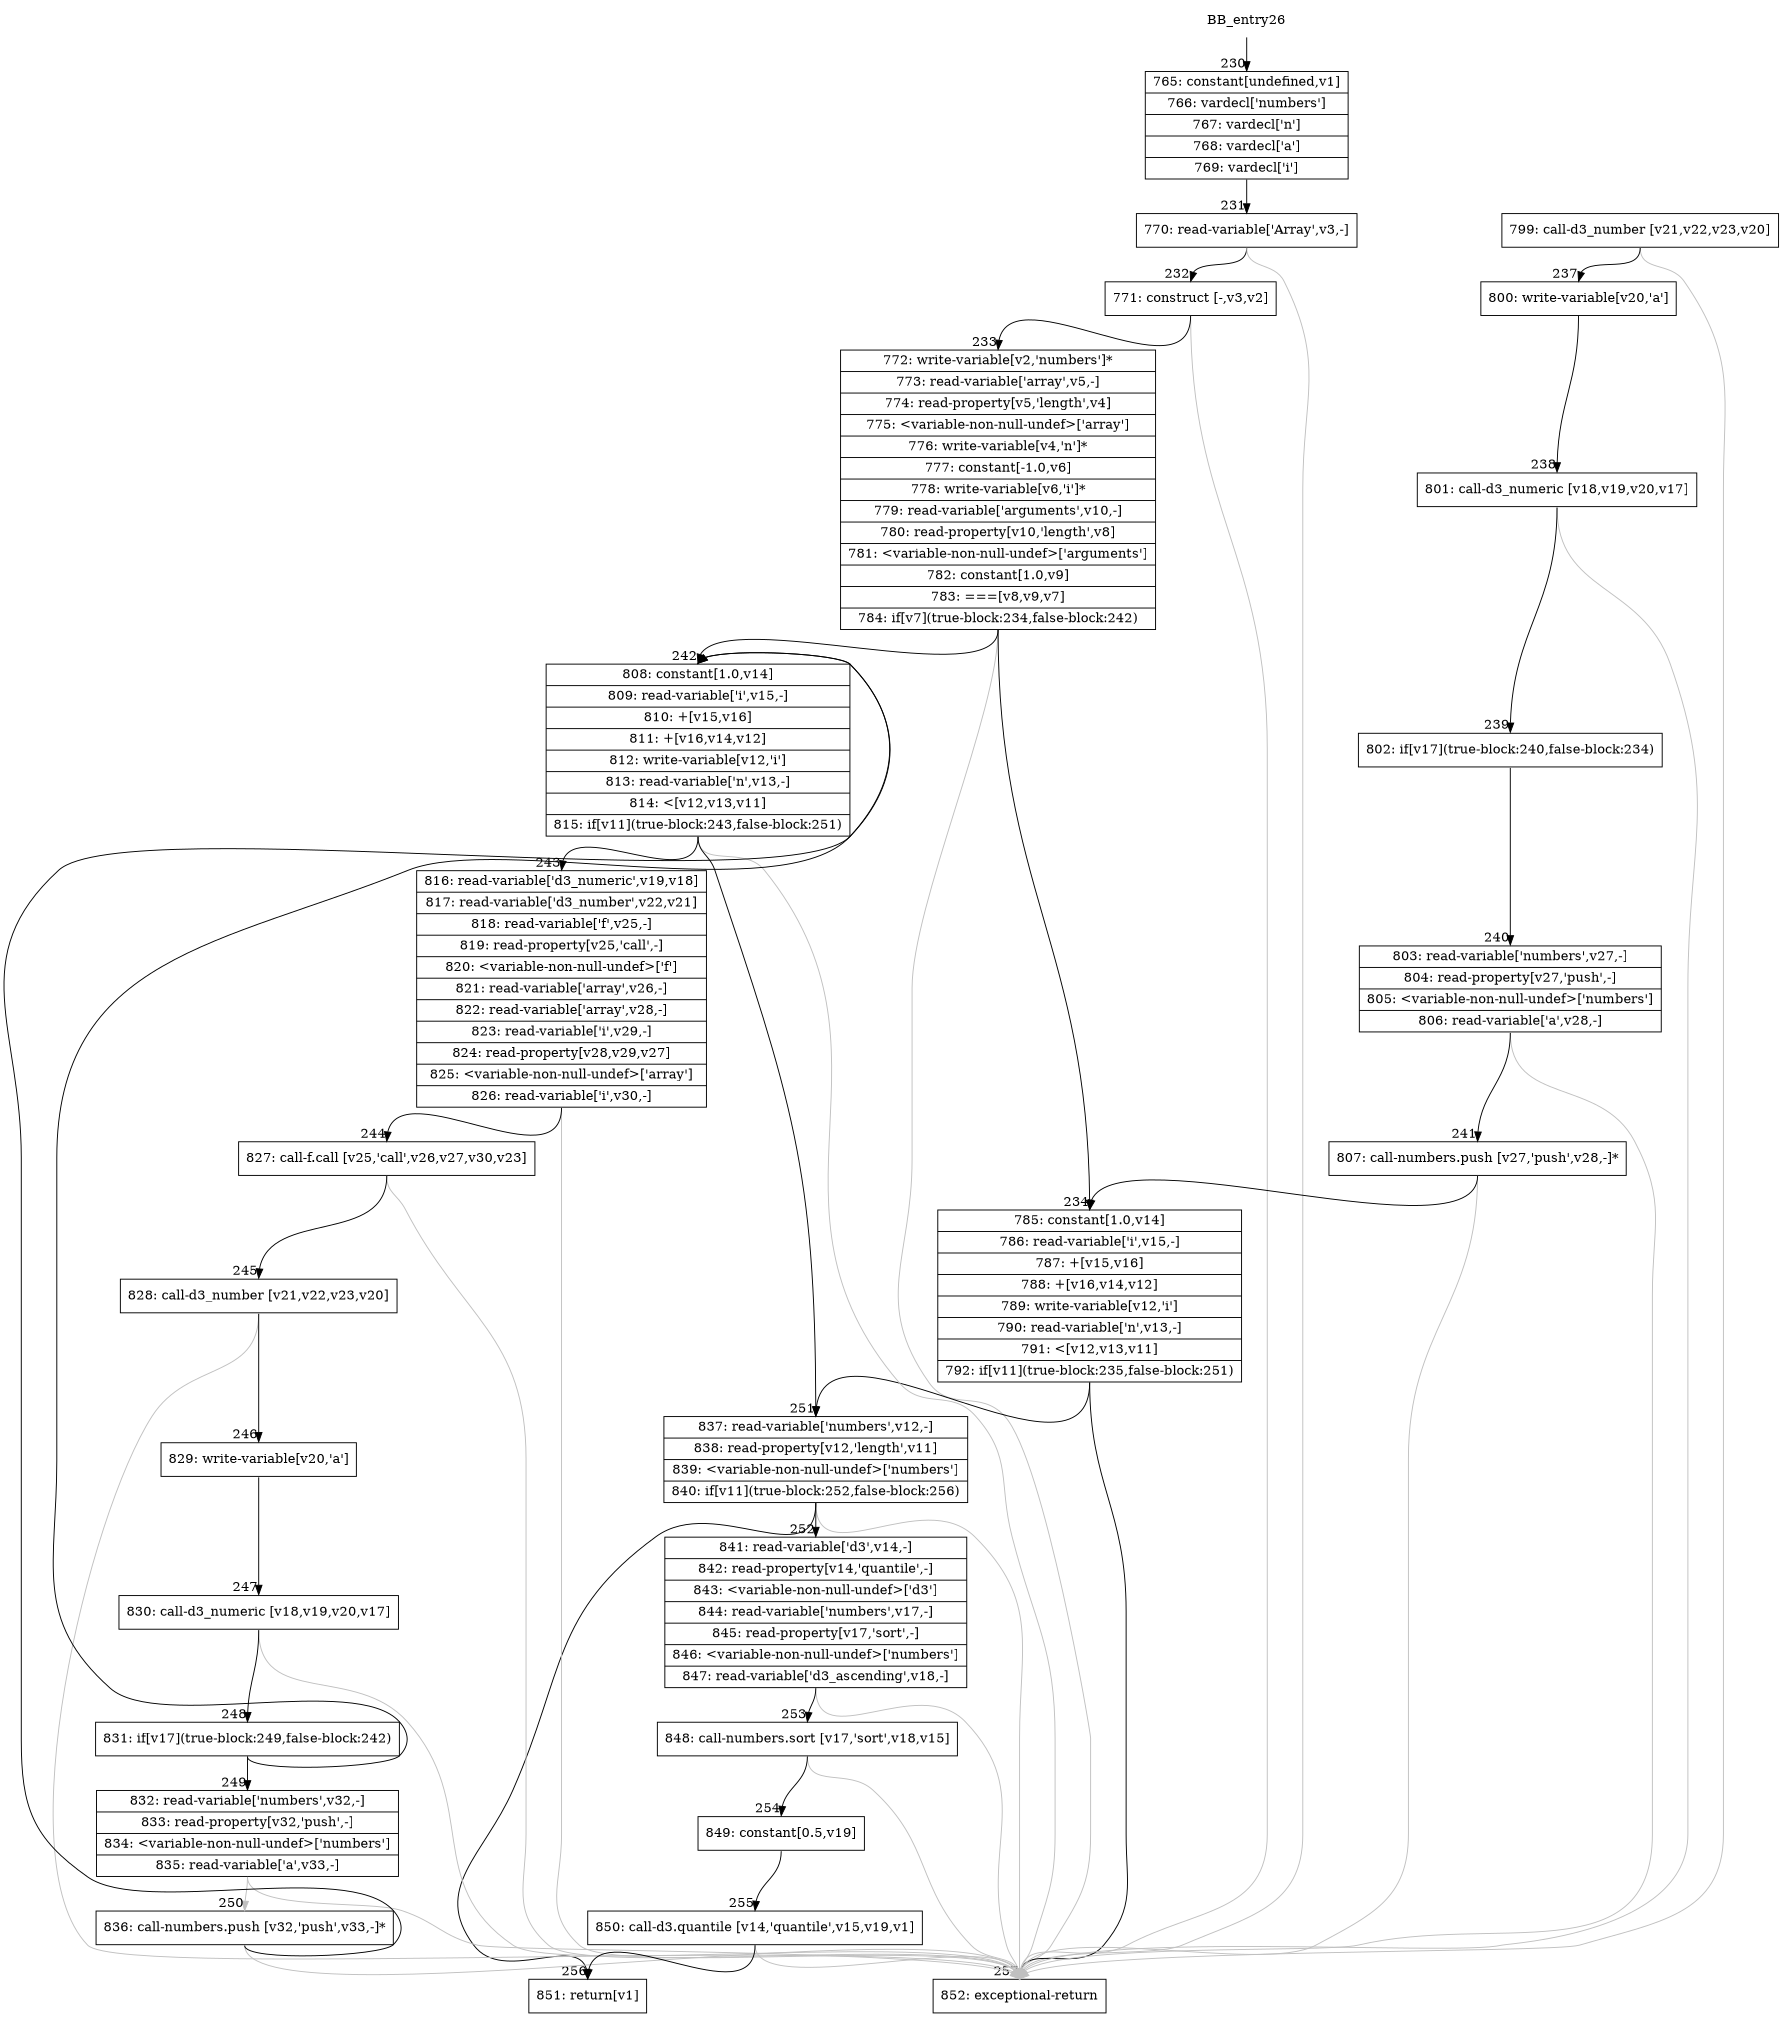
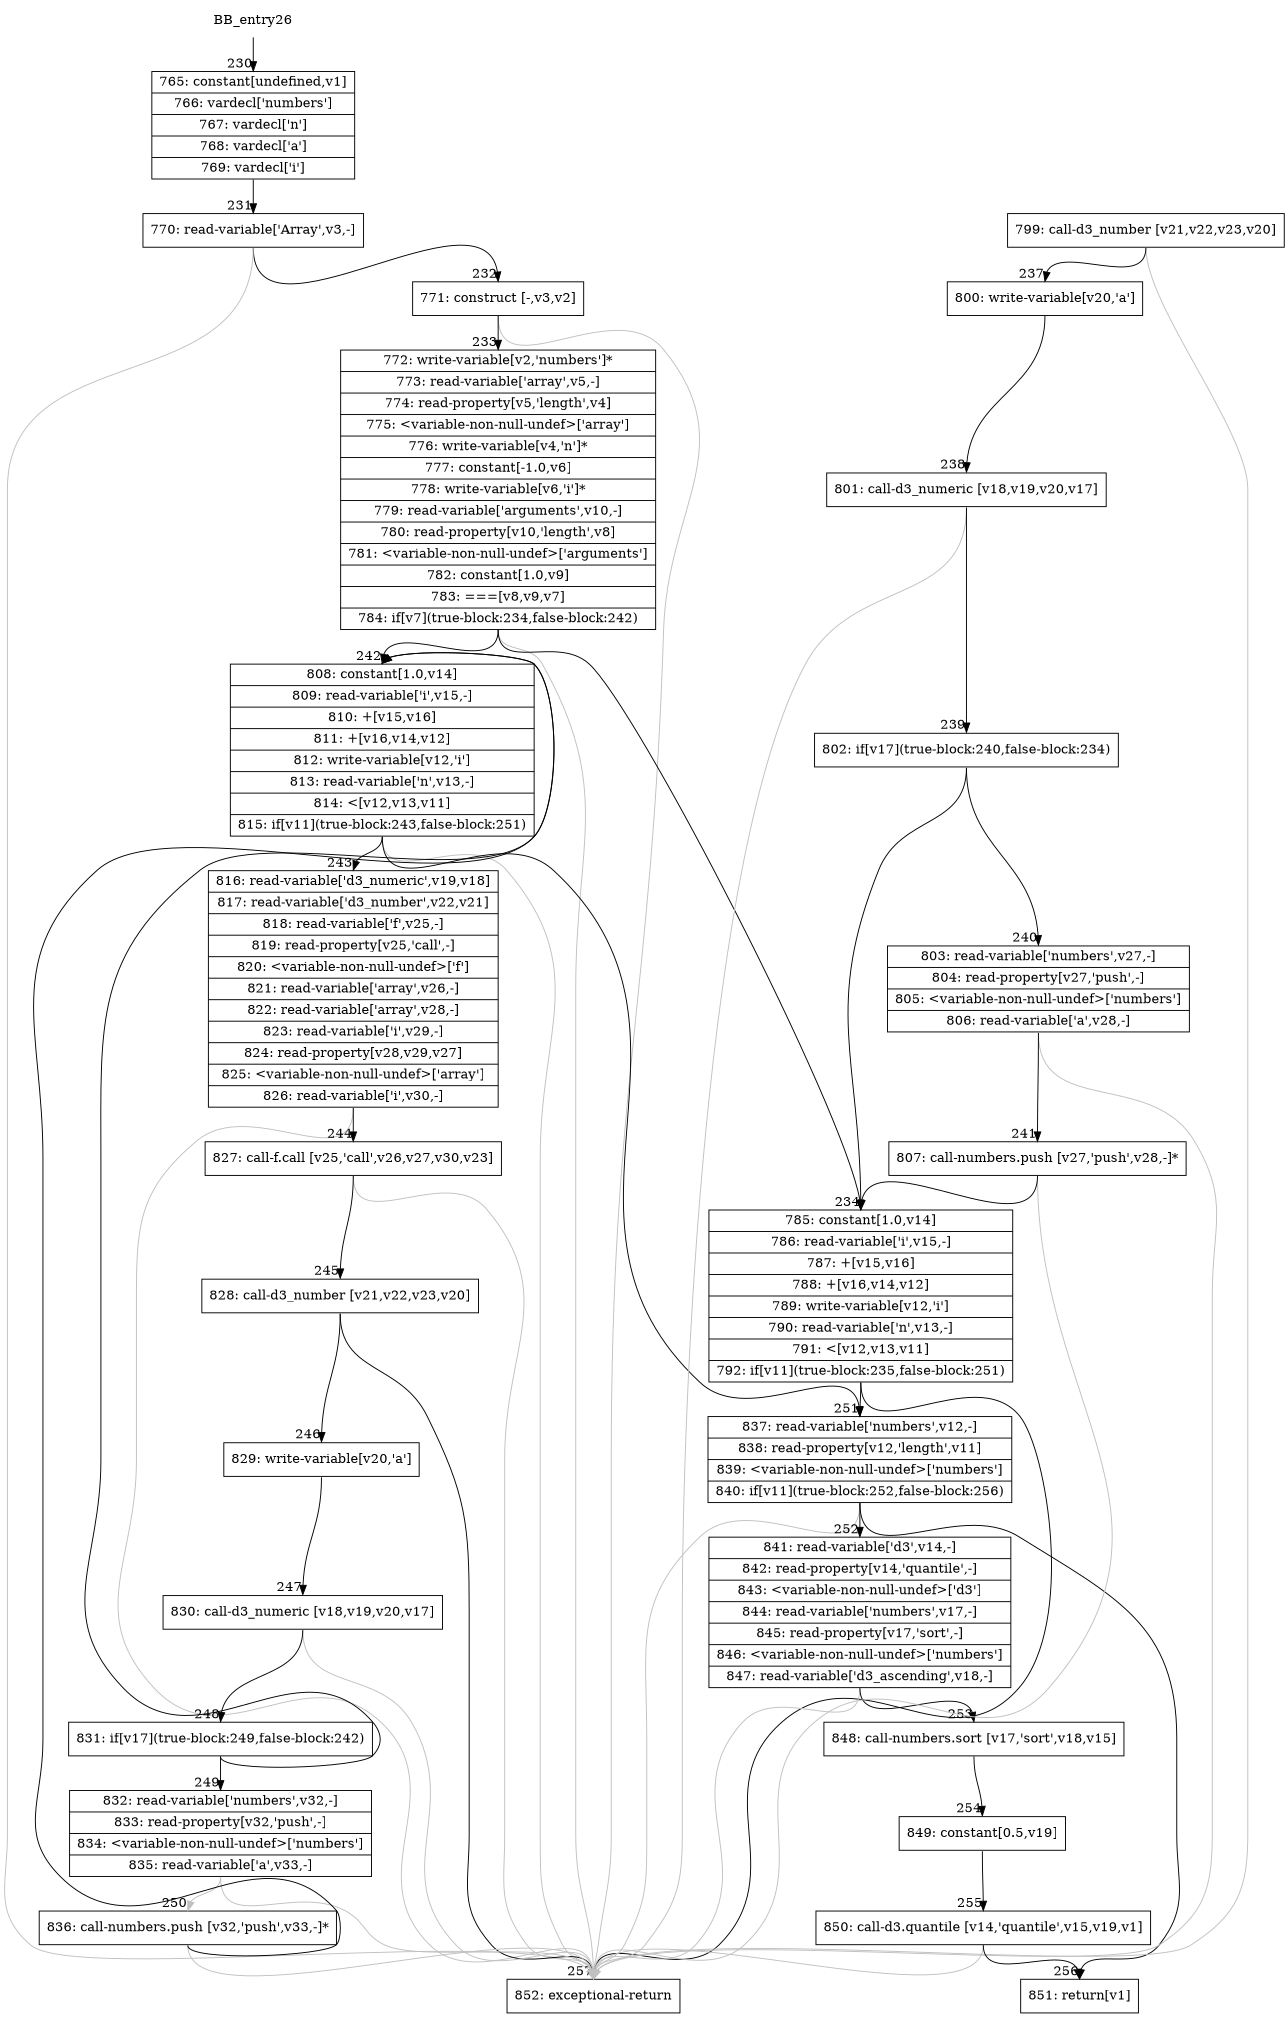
none -> (852, 963)
(918, 1854) -> none
(197, 1957) -> (469, 1665)
